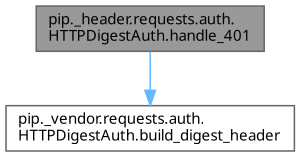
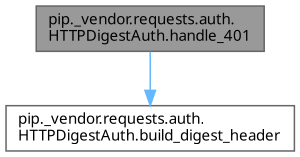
(150, 29) -> (150, 29)
